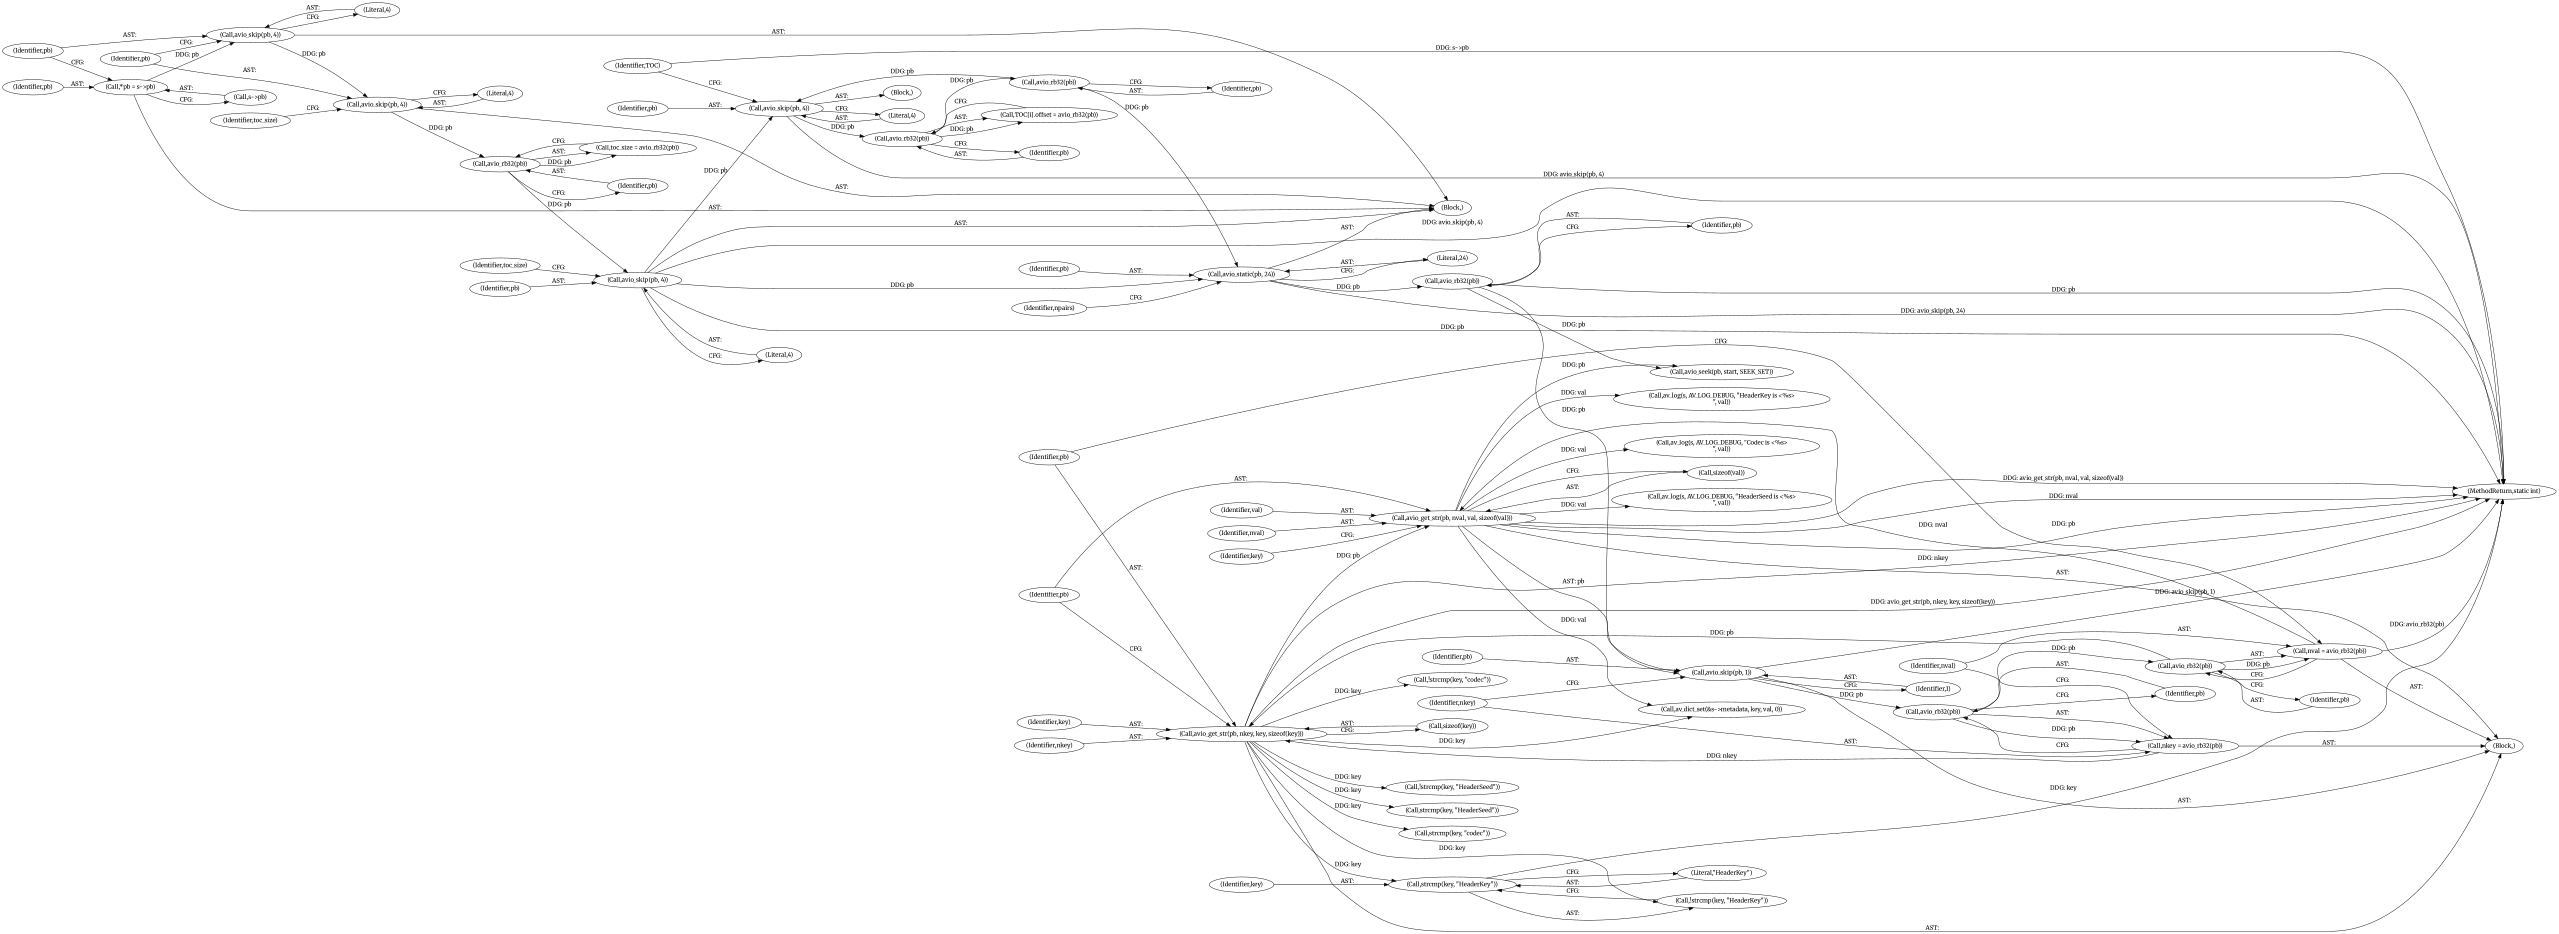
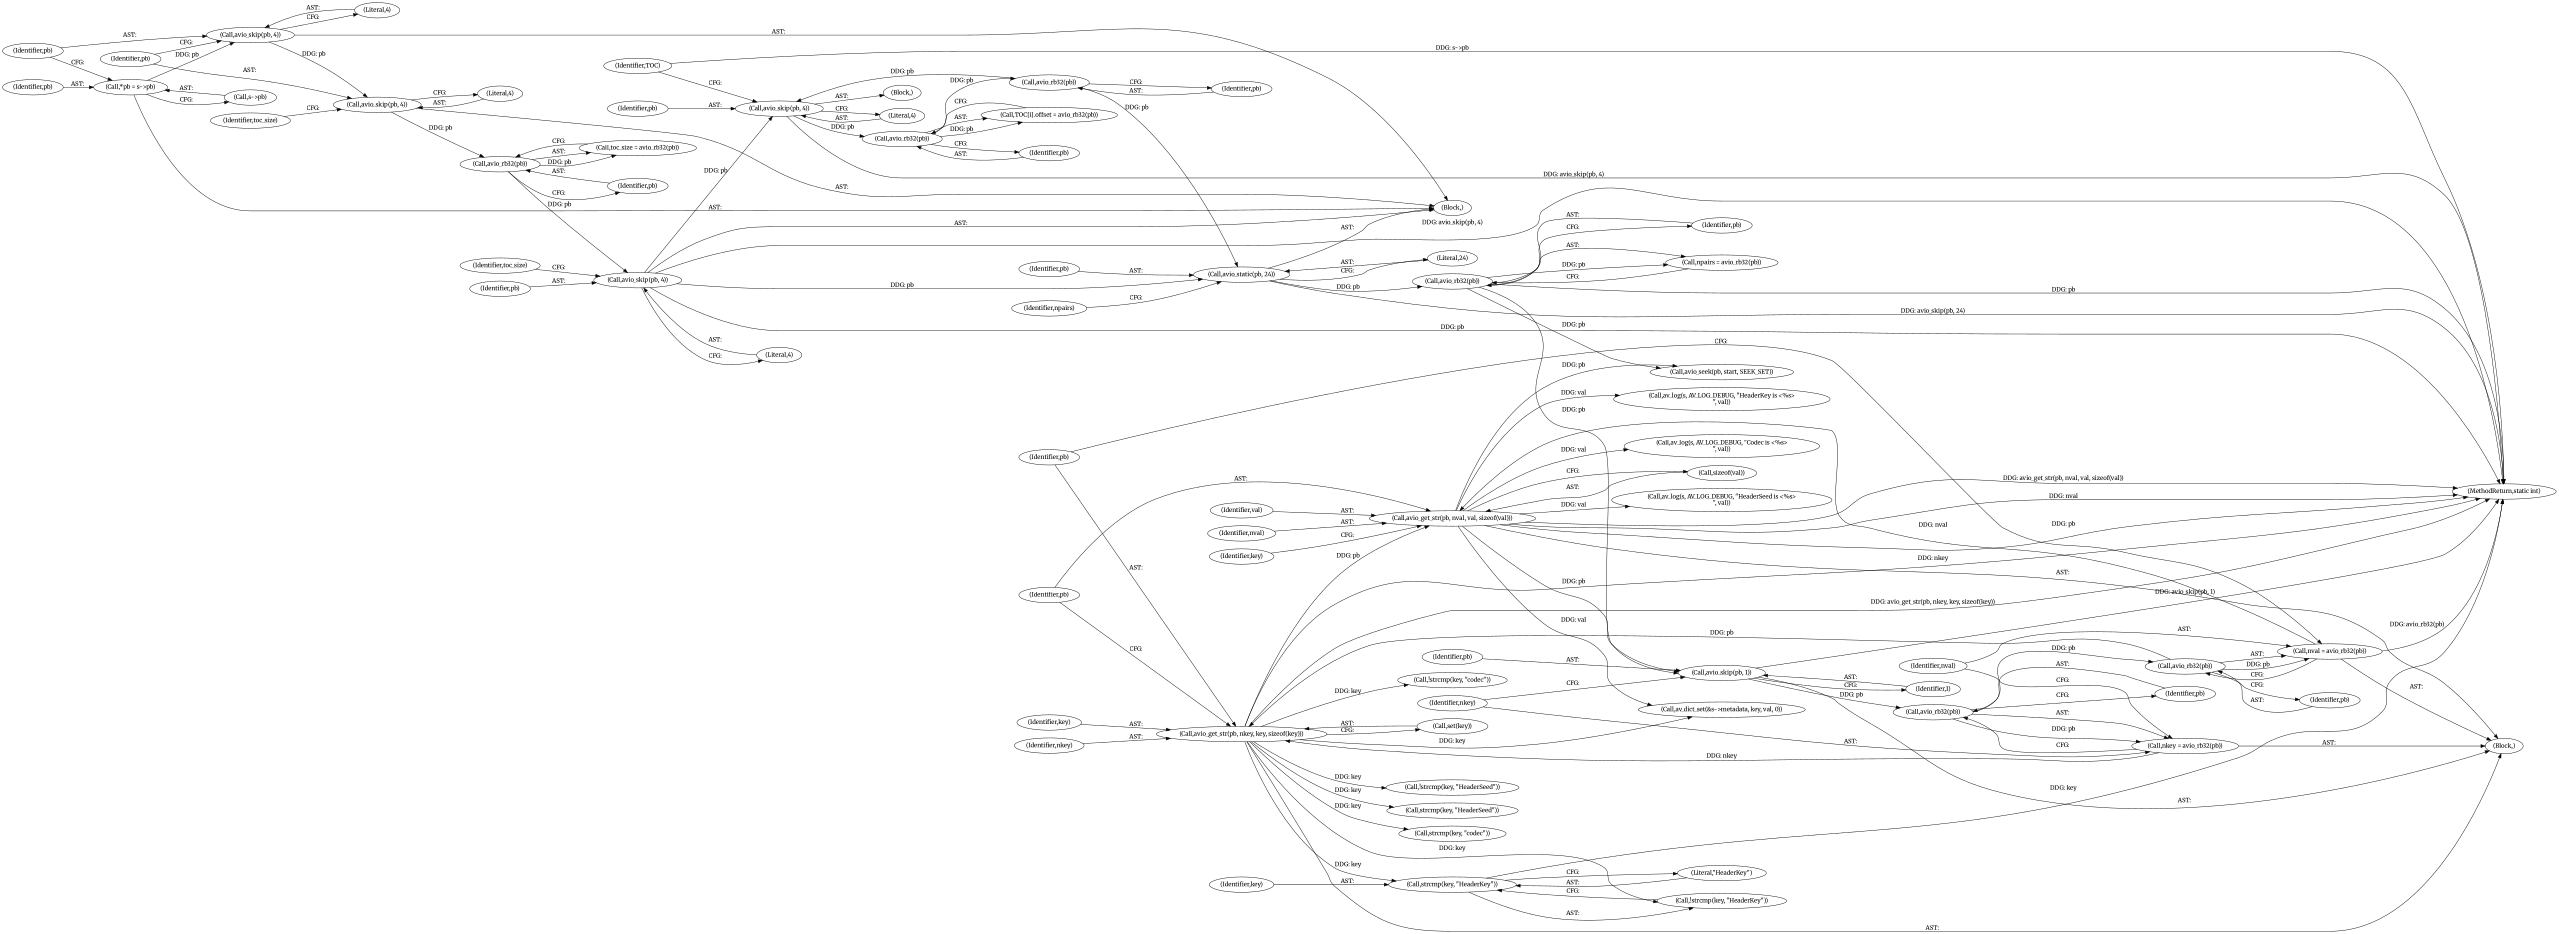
none -> (1722, 263)
(1574, 582) -> (1574, 582)
(1452, 726) -> (1452, 726)
